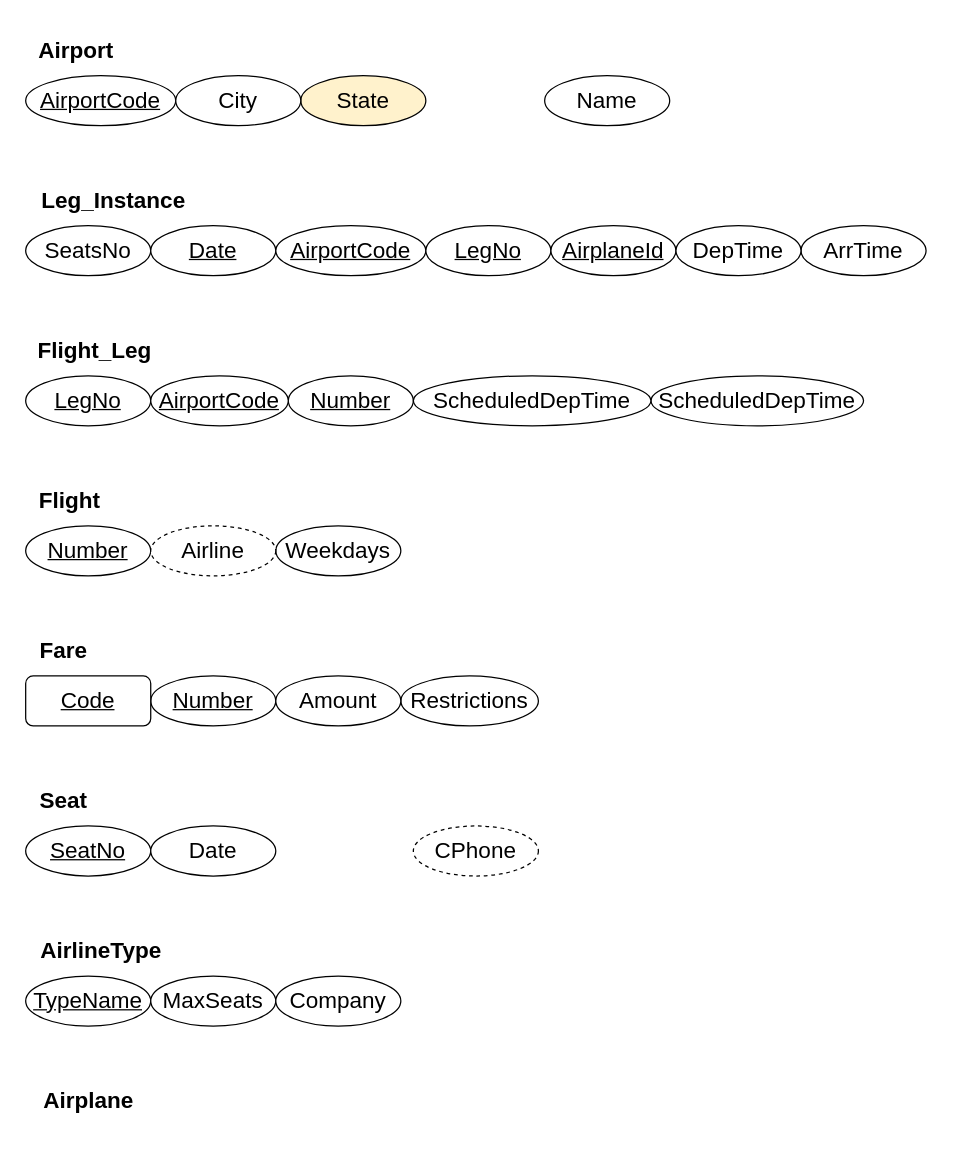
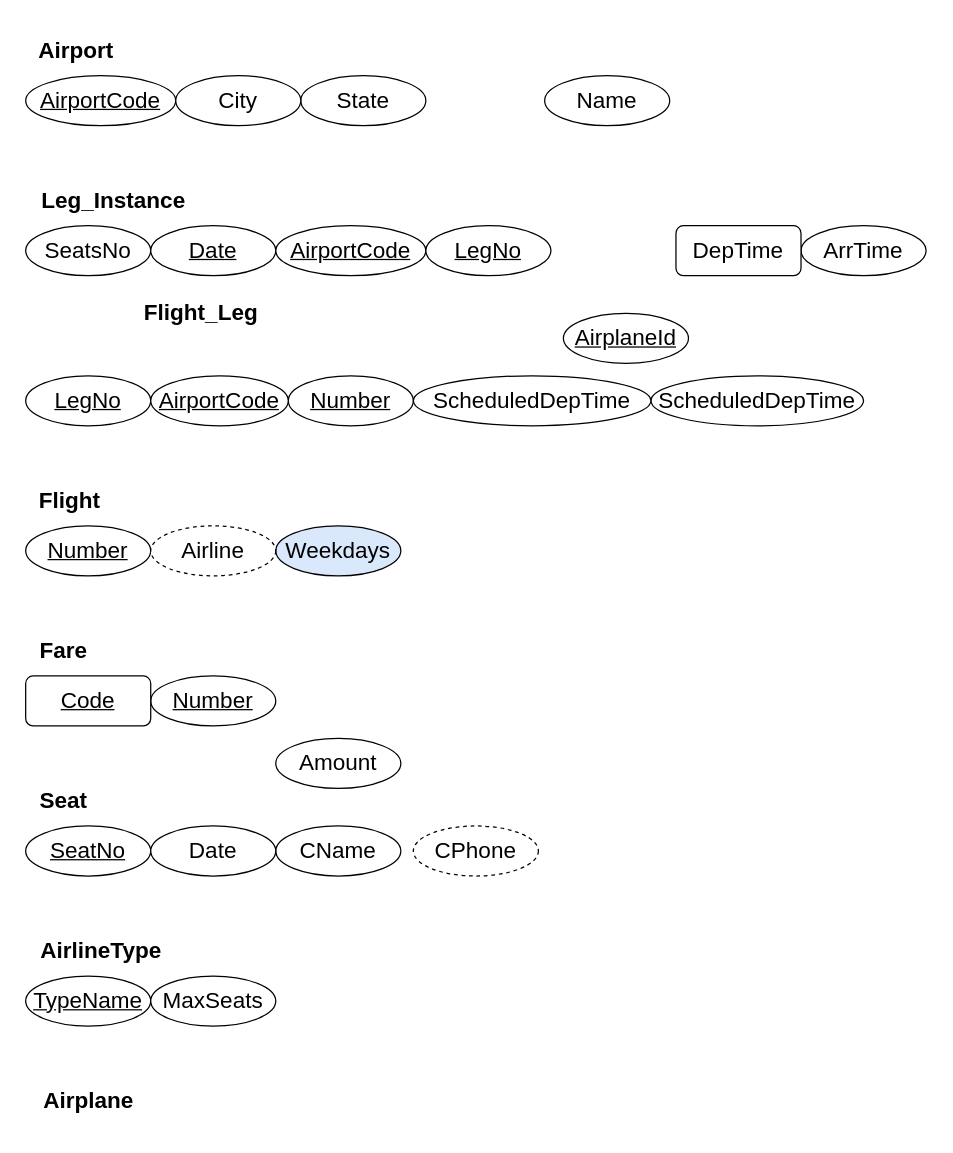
(363, 101) -> (363, 101)
(613, 251) -> (626, 338)
(738, 251) -> (738, 251)
(94, 351) -> (201, 313)
(338, 551) -> (338, 551)
(338, 701) -> (338, 763)
(469, 701) -> none
none -> (338, 851)
(338, 1001) -> none
